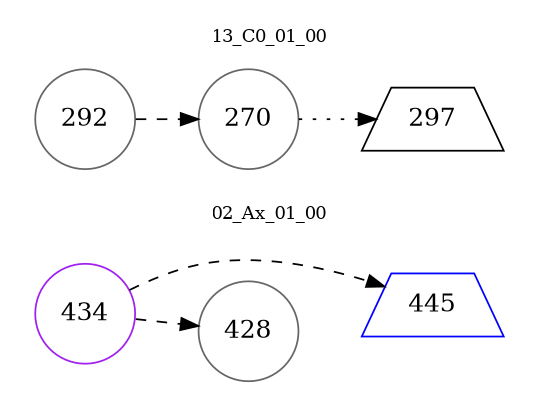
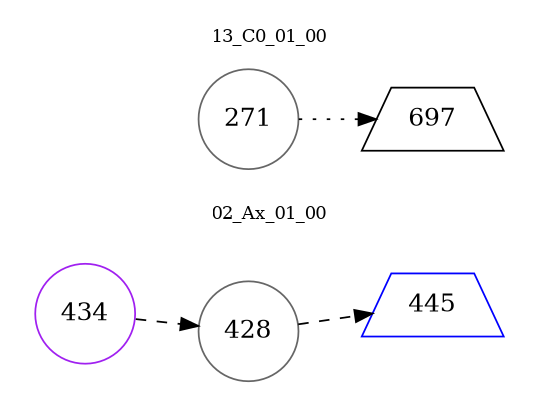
(85, 119) -> none
(249, 119) -> (249, 119)
(433, 119) -> (433, 119)
(247, 260) -> (326, 320)
